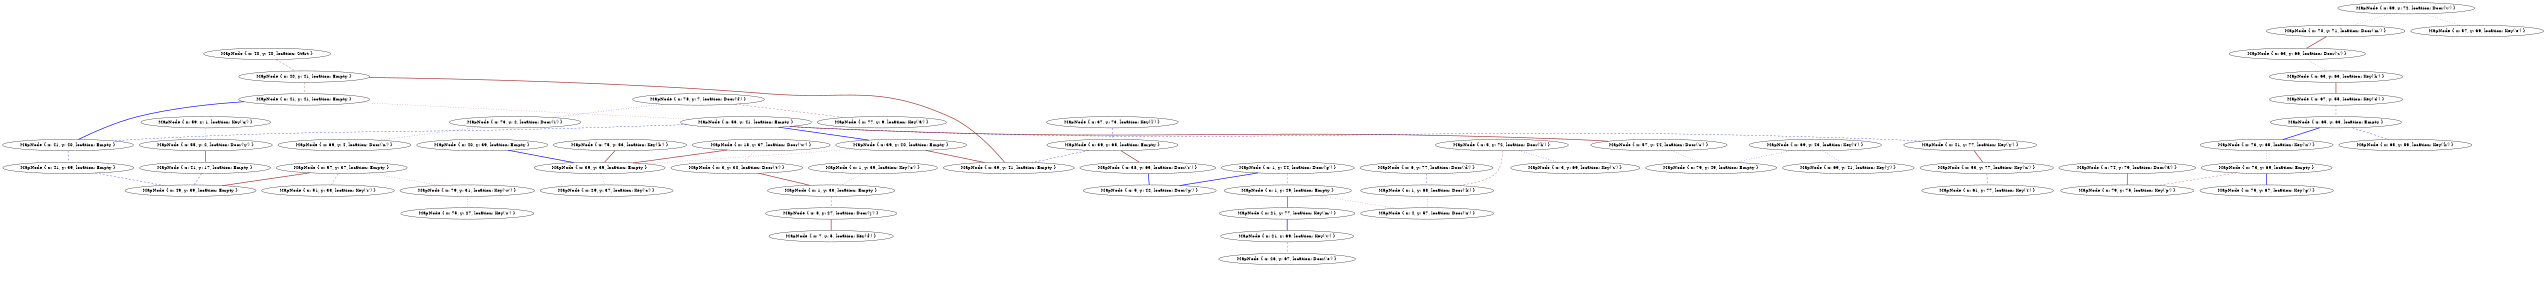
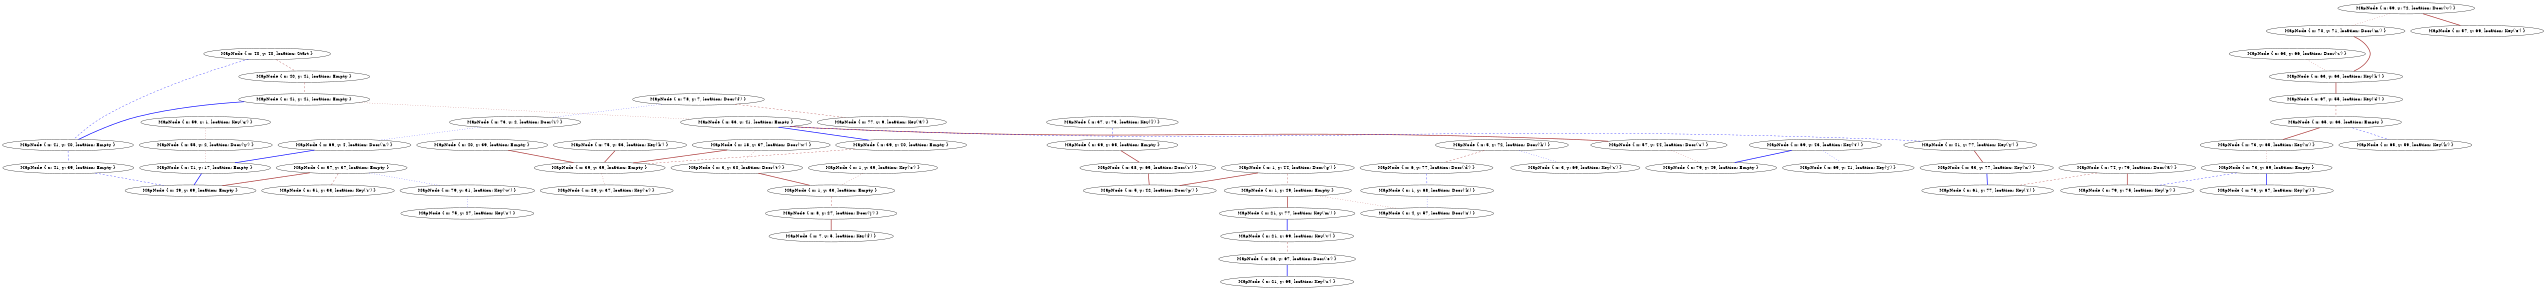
(2442, 20) -> (2442, 20)
(2316, 42) -> (2370, 54)
(400, 131) -> (157, 91)
(2301, 134) -> (2301, 134)
(205, 156) -> (205, 156)
none -> (275, 156)
(541, 156) -> (541, 156)
(756, 156) -> (756, 156)
(1763, 156) -> (1763, 156)
(1009, 168) -> none
(1490, 177) -> (1464, 156)
(198, 179) -> (198, 179)
(404, 179) -> (404, 179)
(1149, 179) -> (1149, 179)
(1219, 179) -> (1219, 179)
(1987, 179) -> (1987, 179)
none -> (2057, 179)
(2197, 179) -> (2197, 179)
none -> (1287, 282)
